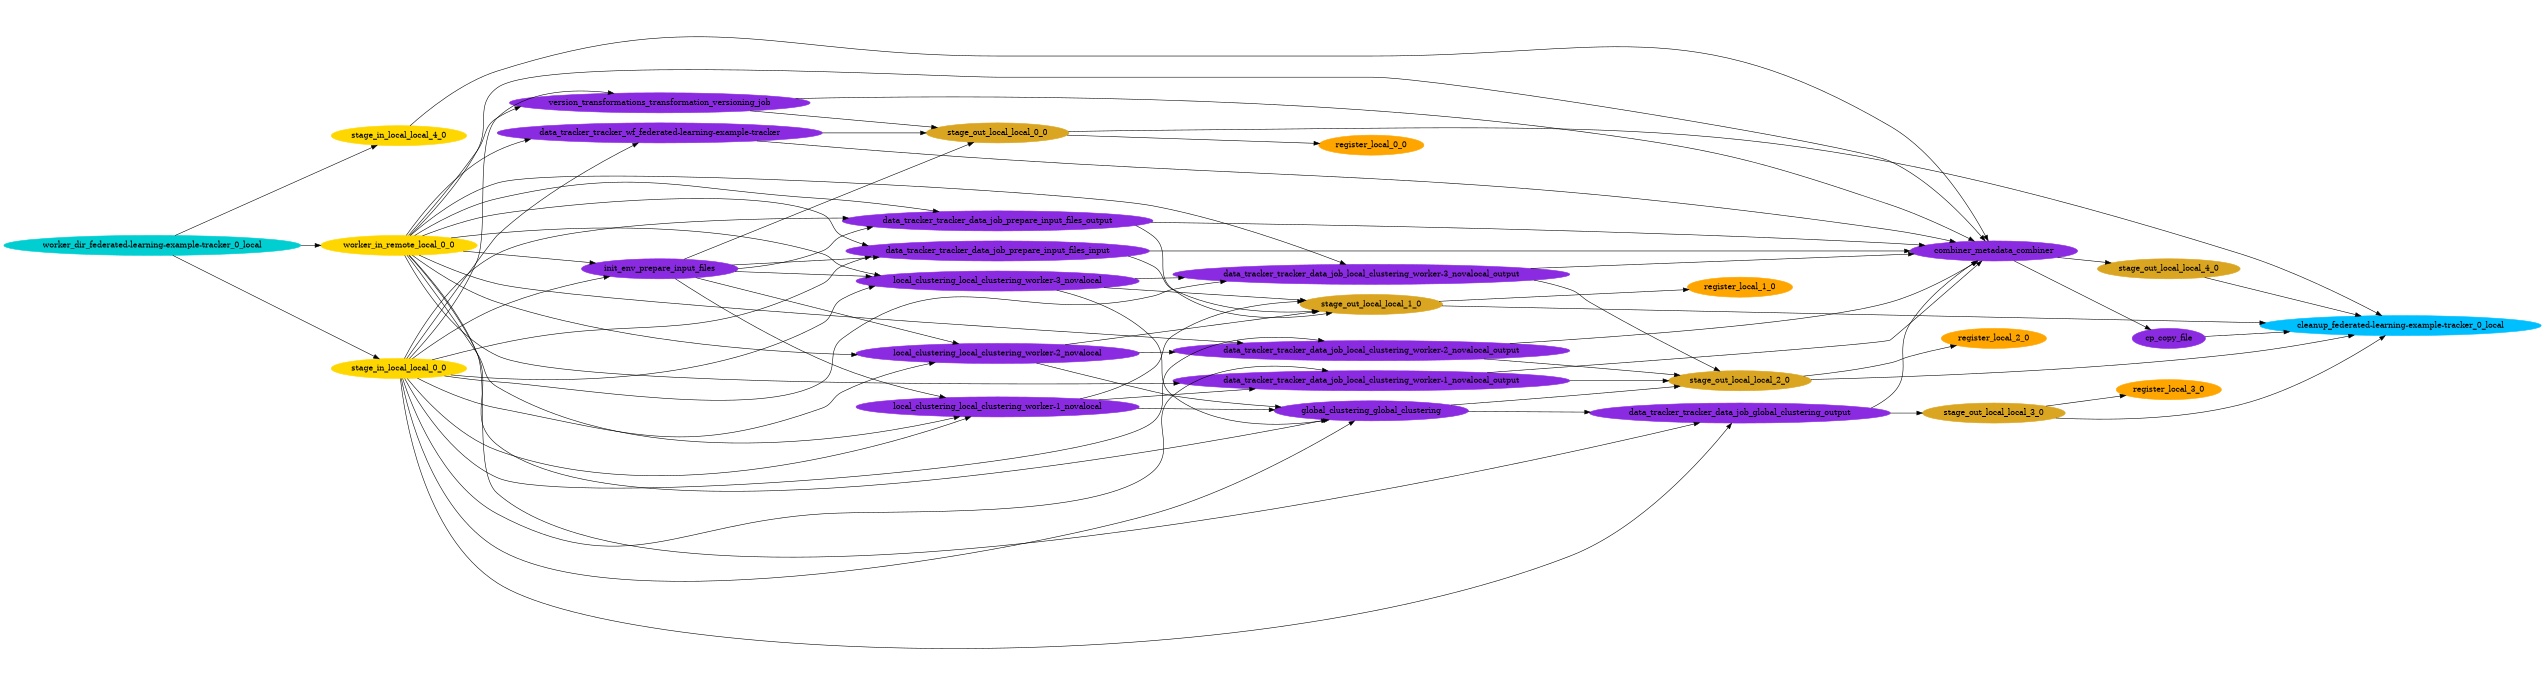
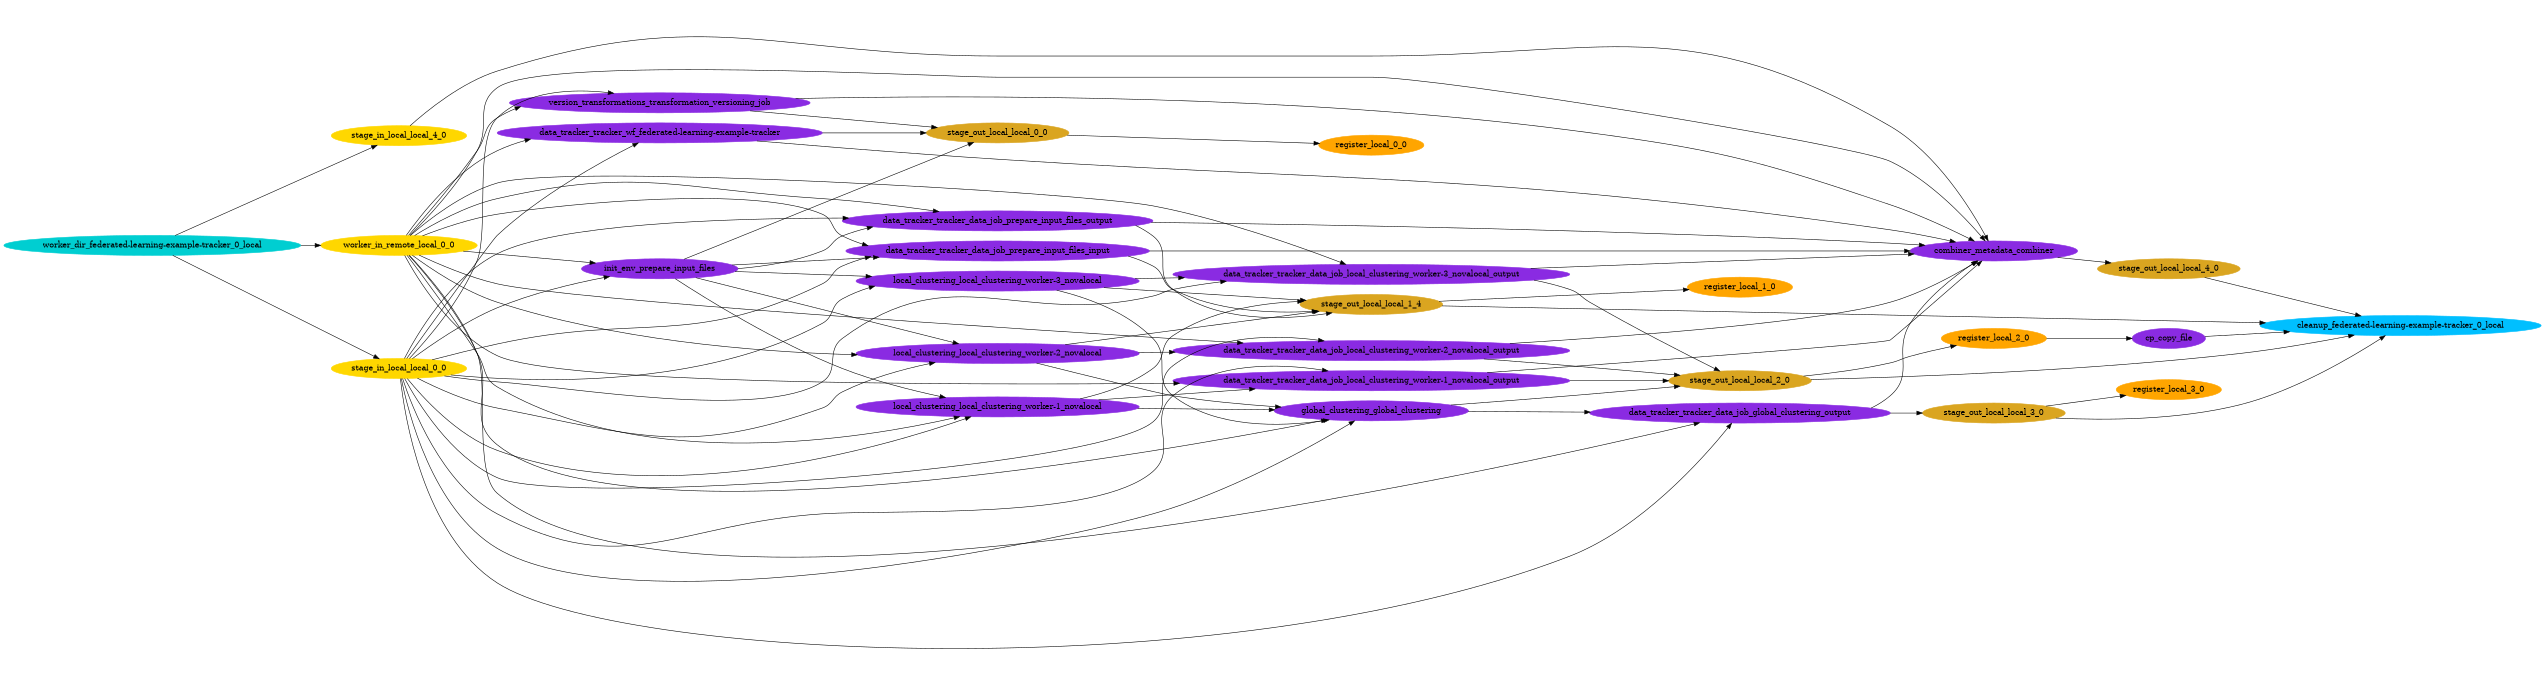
(1735, 140) -> none
(666, 229) -> none
(2080, 294) -> (2087, 338)
(1371, 304) -> (1371, 304)
